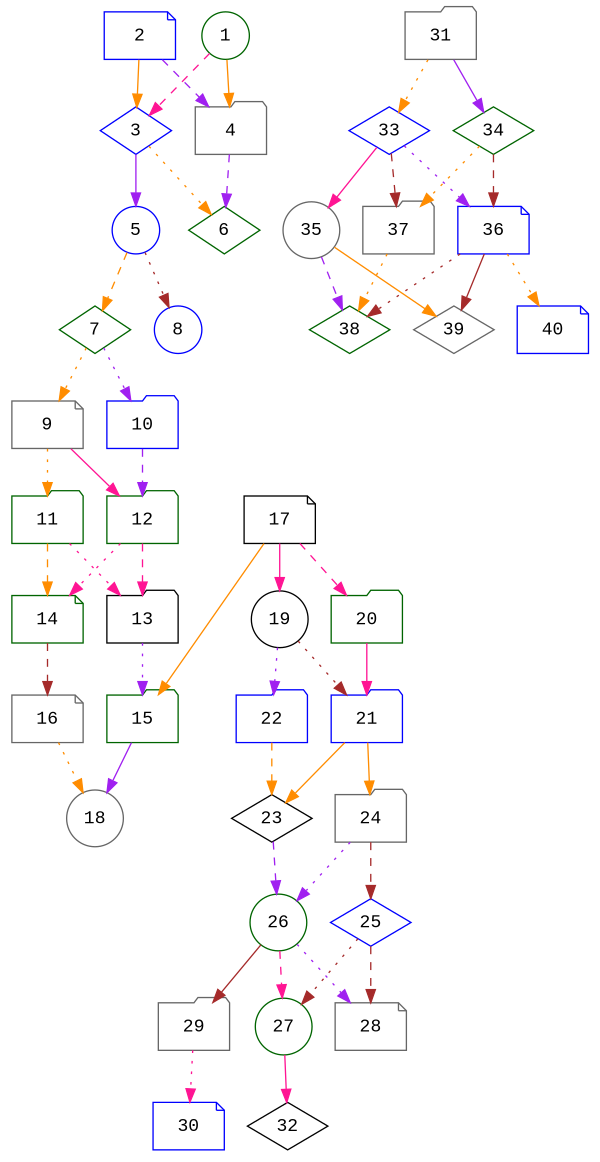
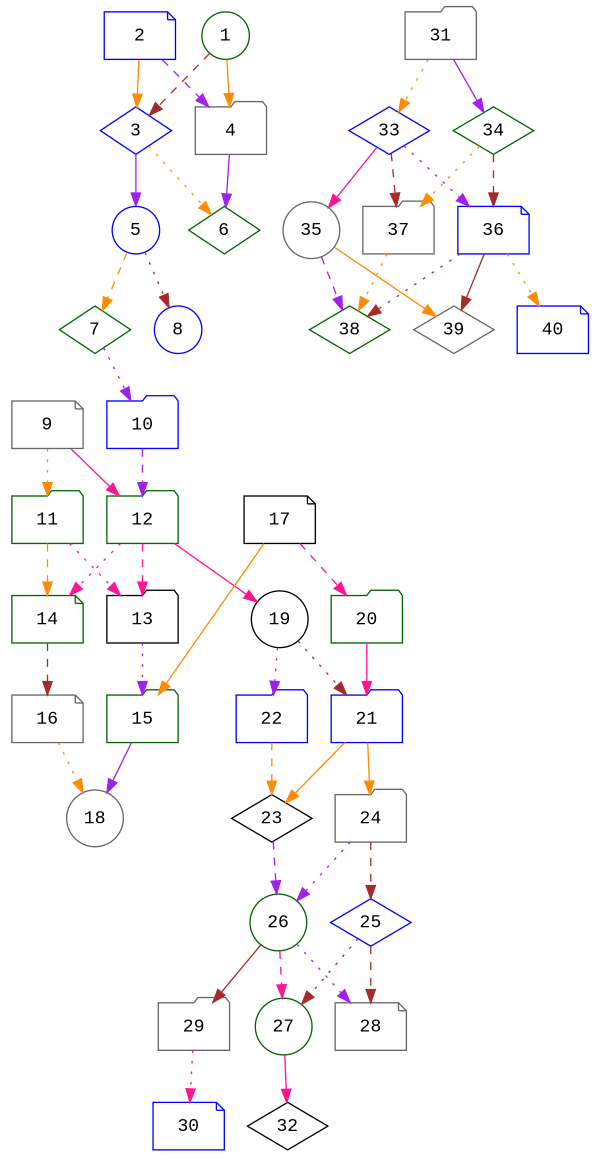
(189, 74) -> (189, 74)
(228, 174) -> (228, 174)
(76, 368) -> none
(280, 561) -> (210, 569)
